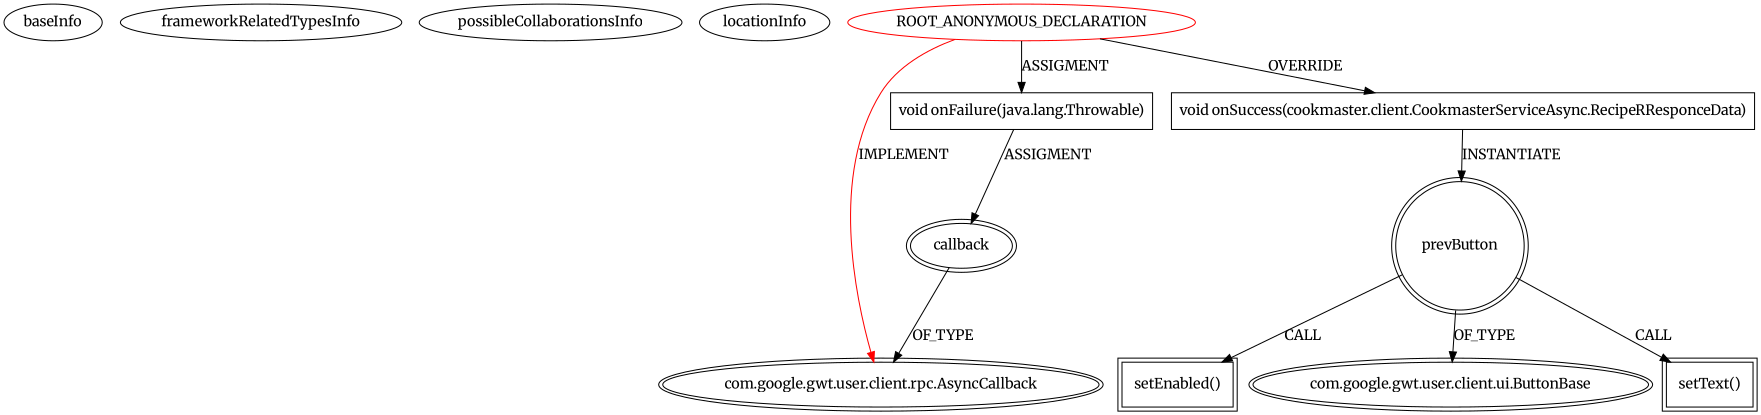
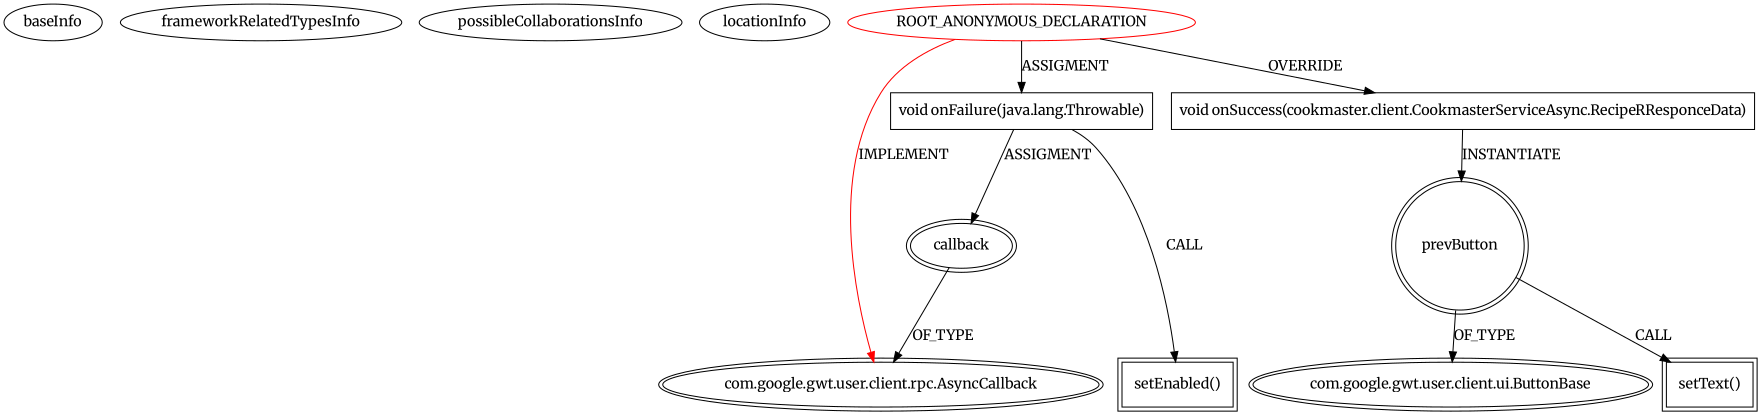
(1317, 316) -> (1144, 230)
